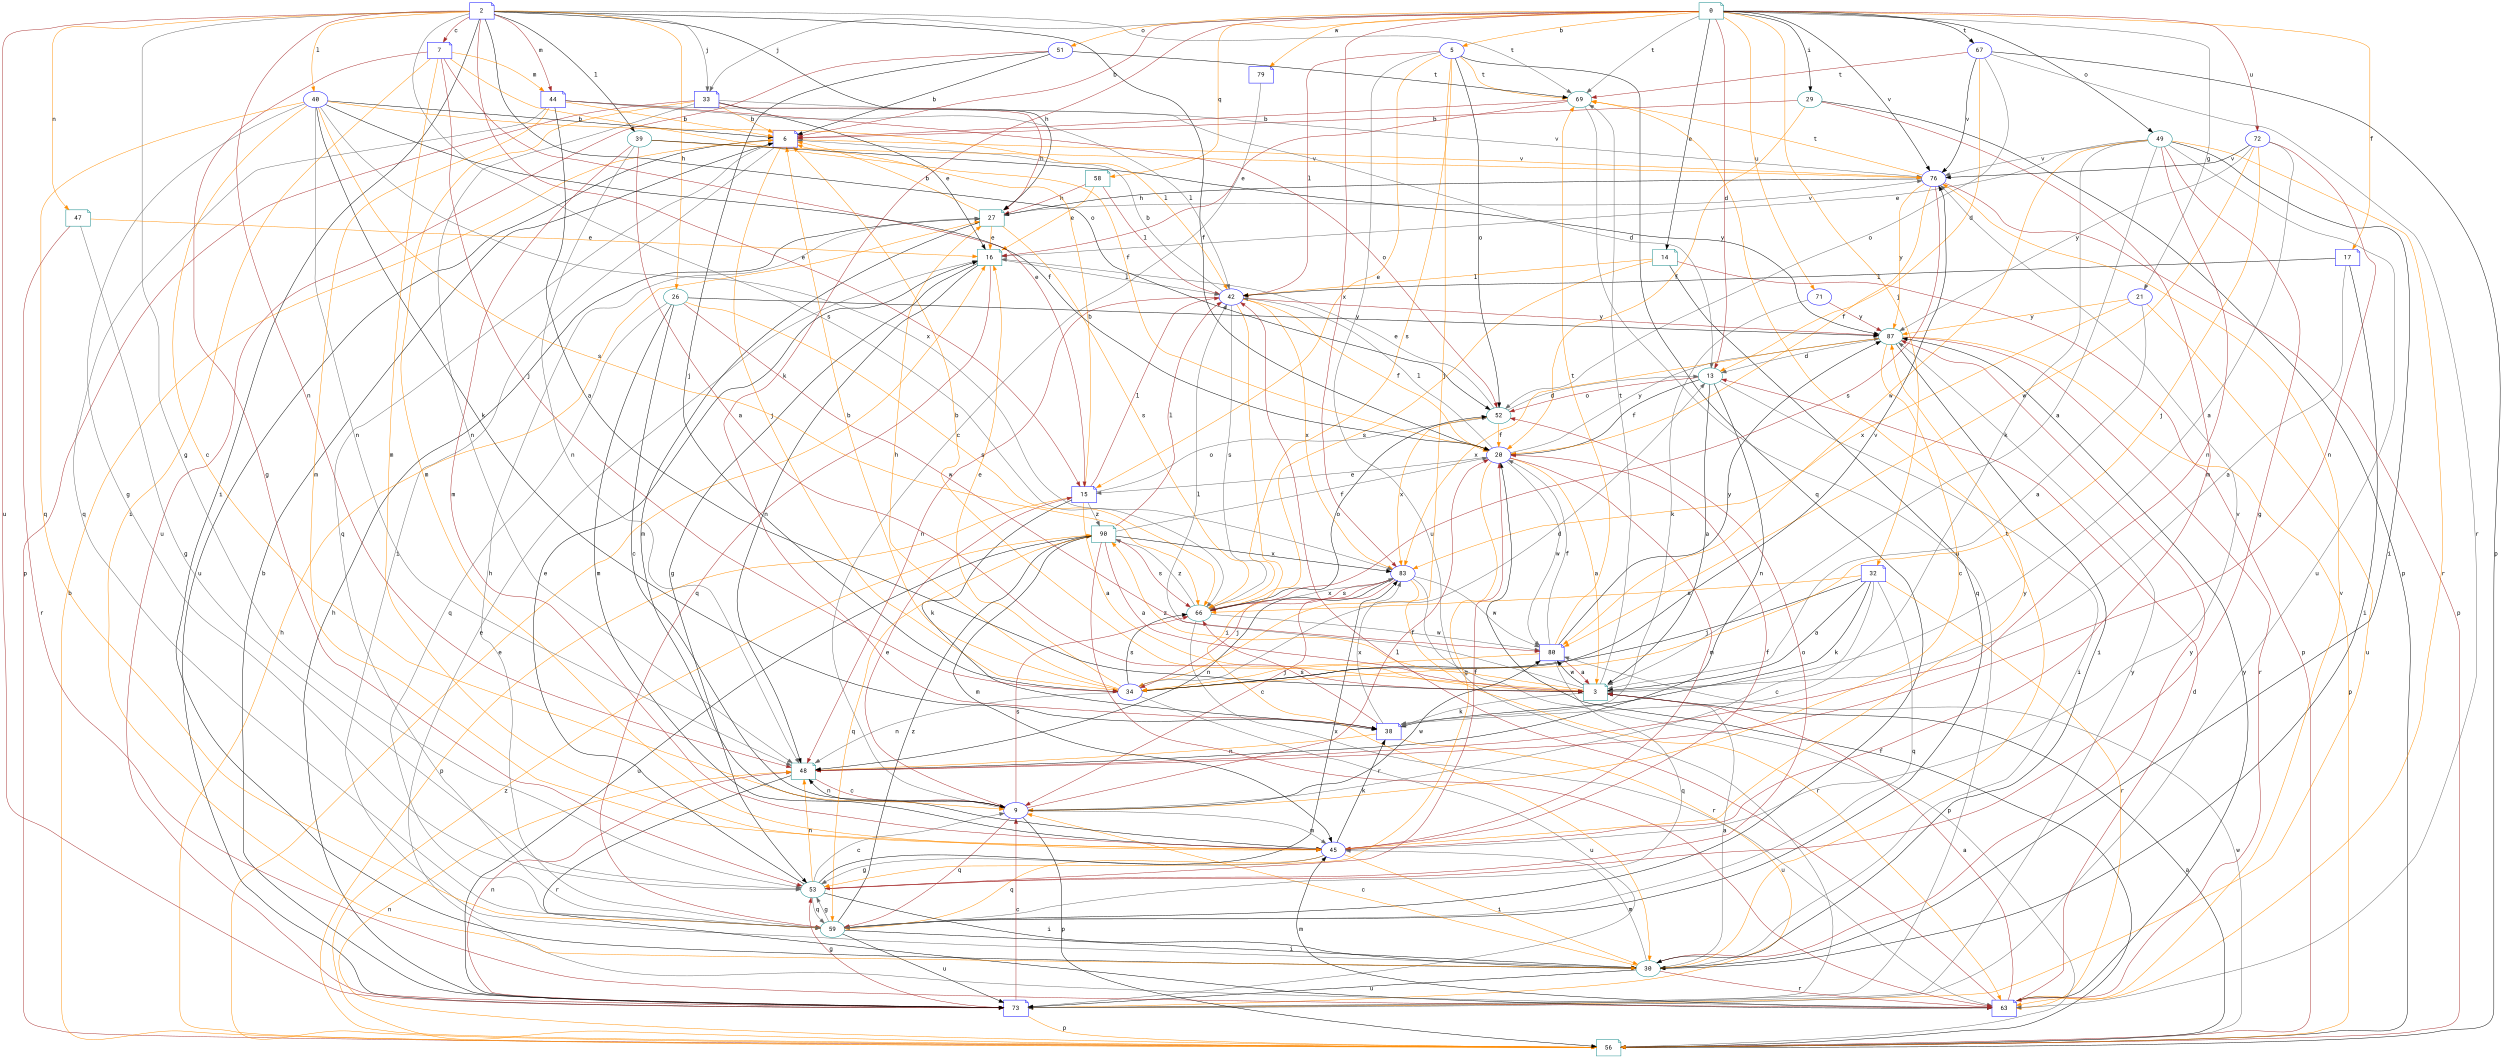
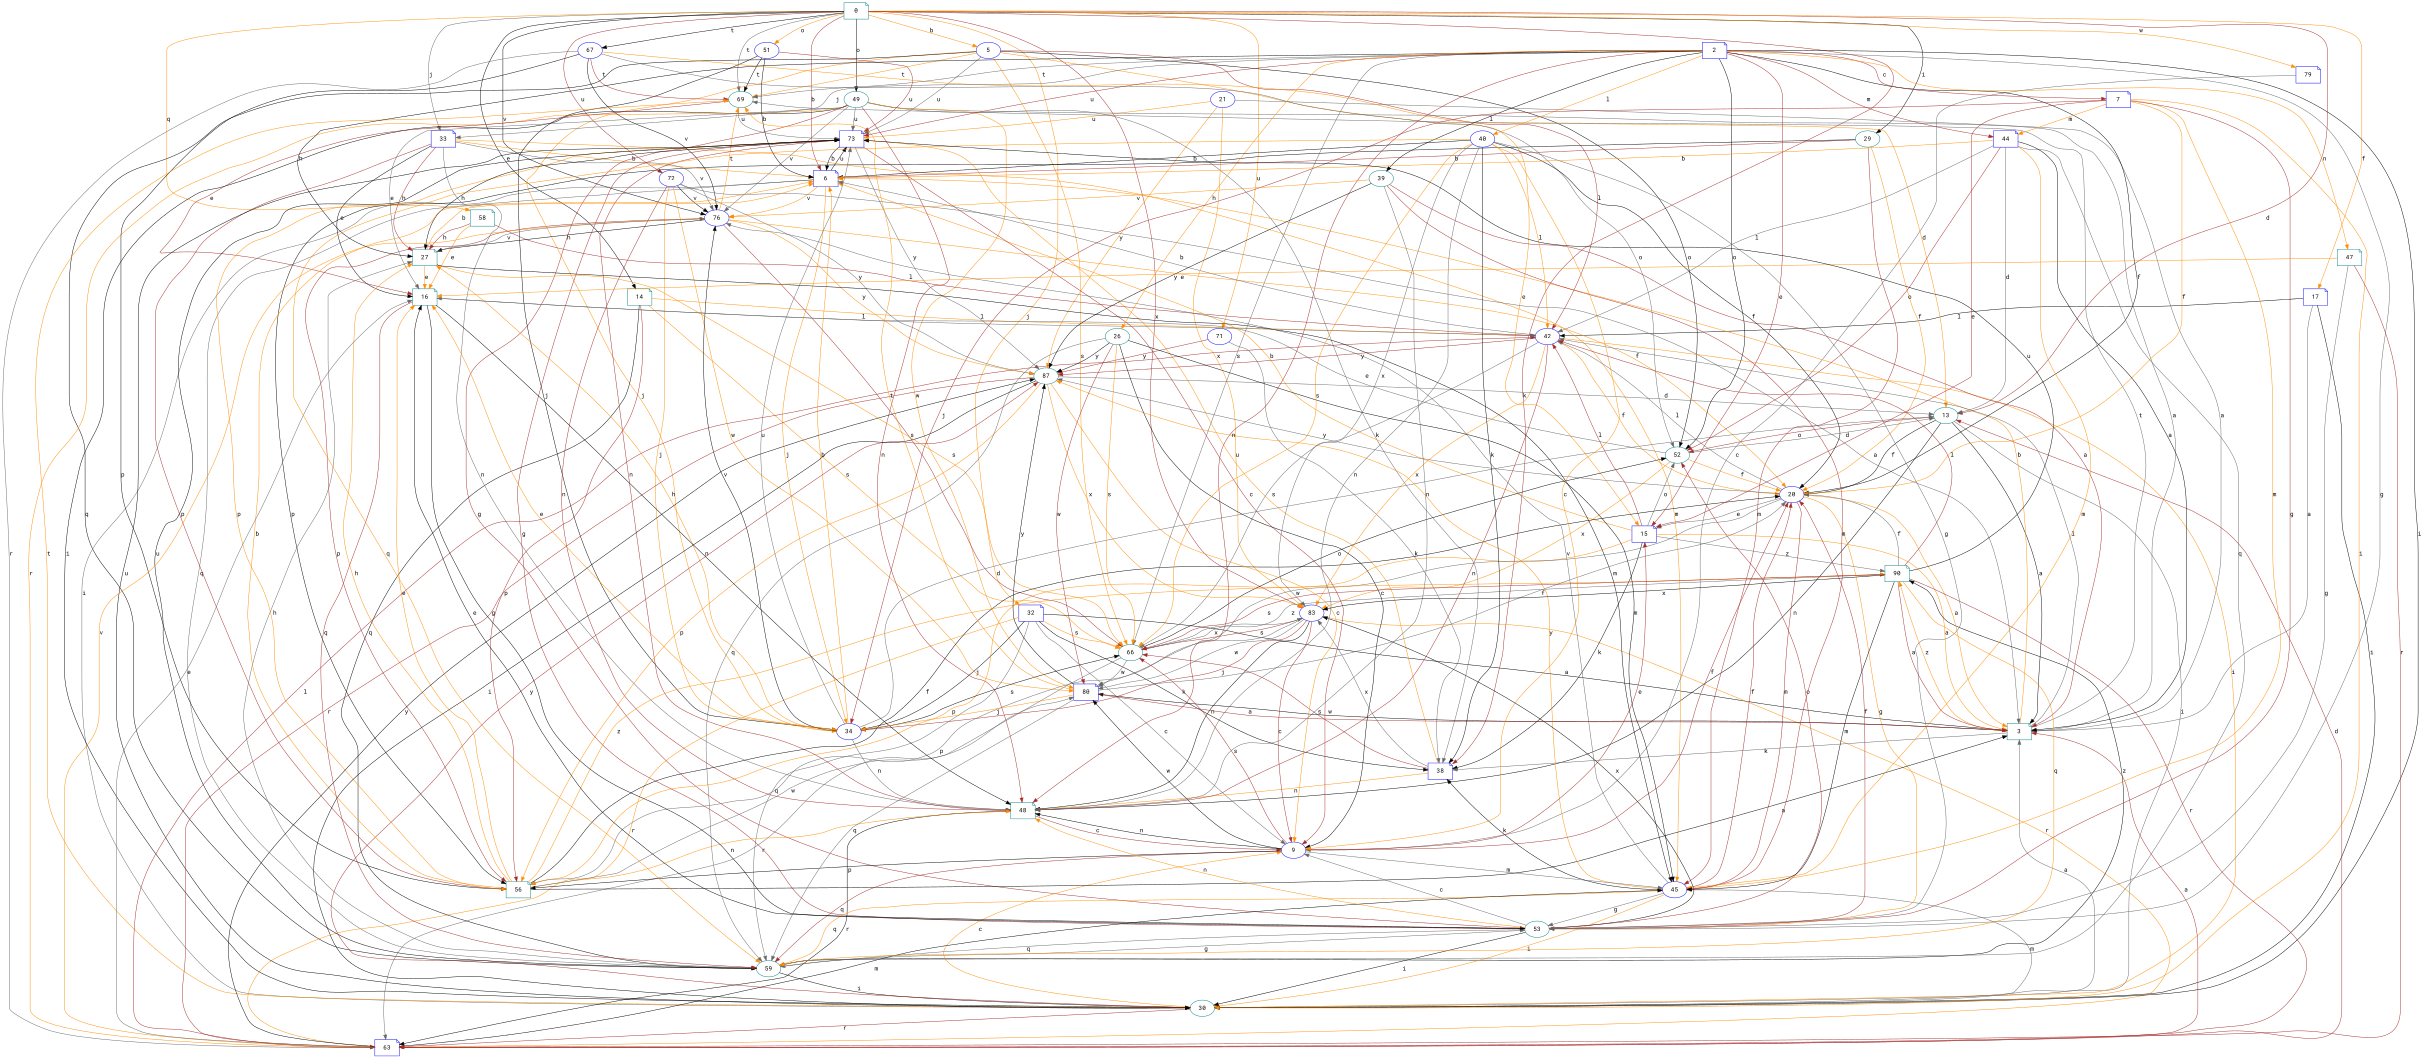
(2092, 29) -> none
(1166, 121) -> none
